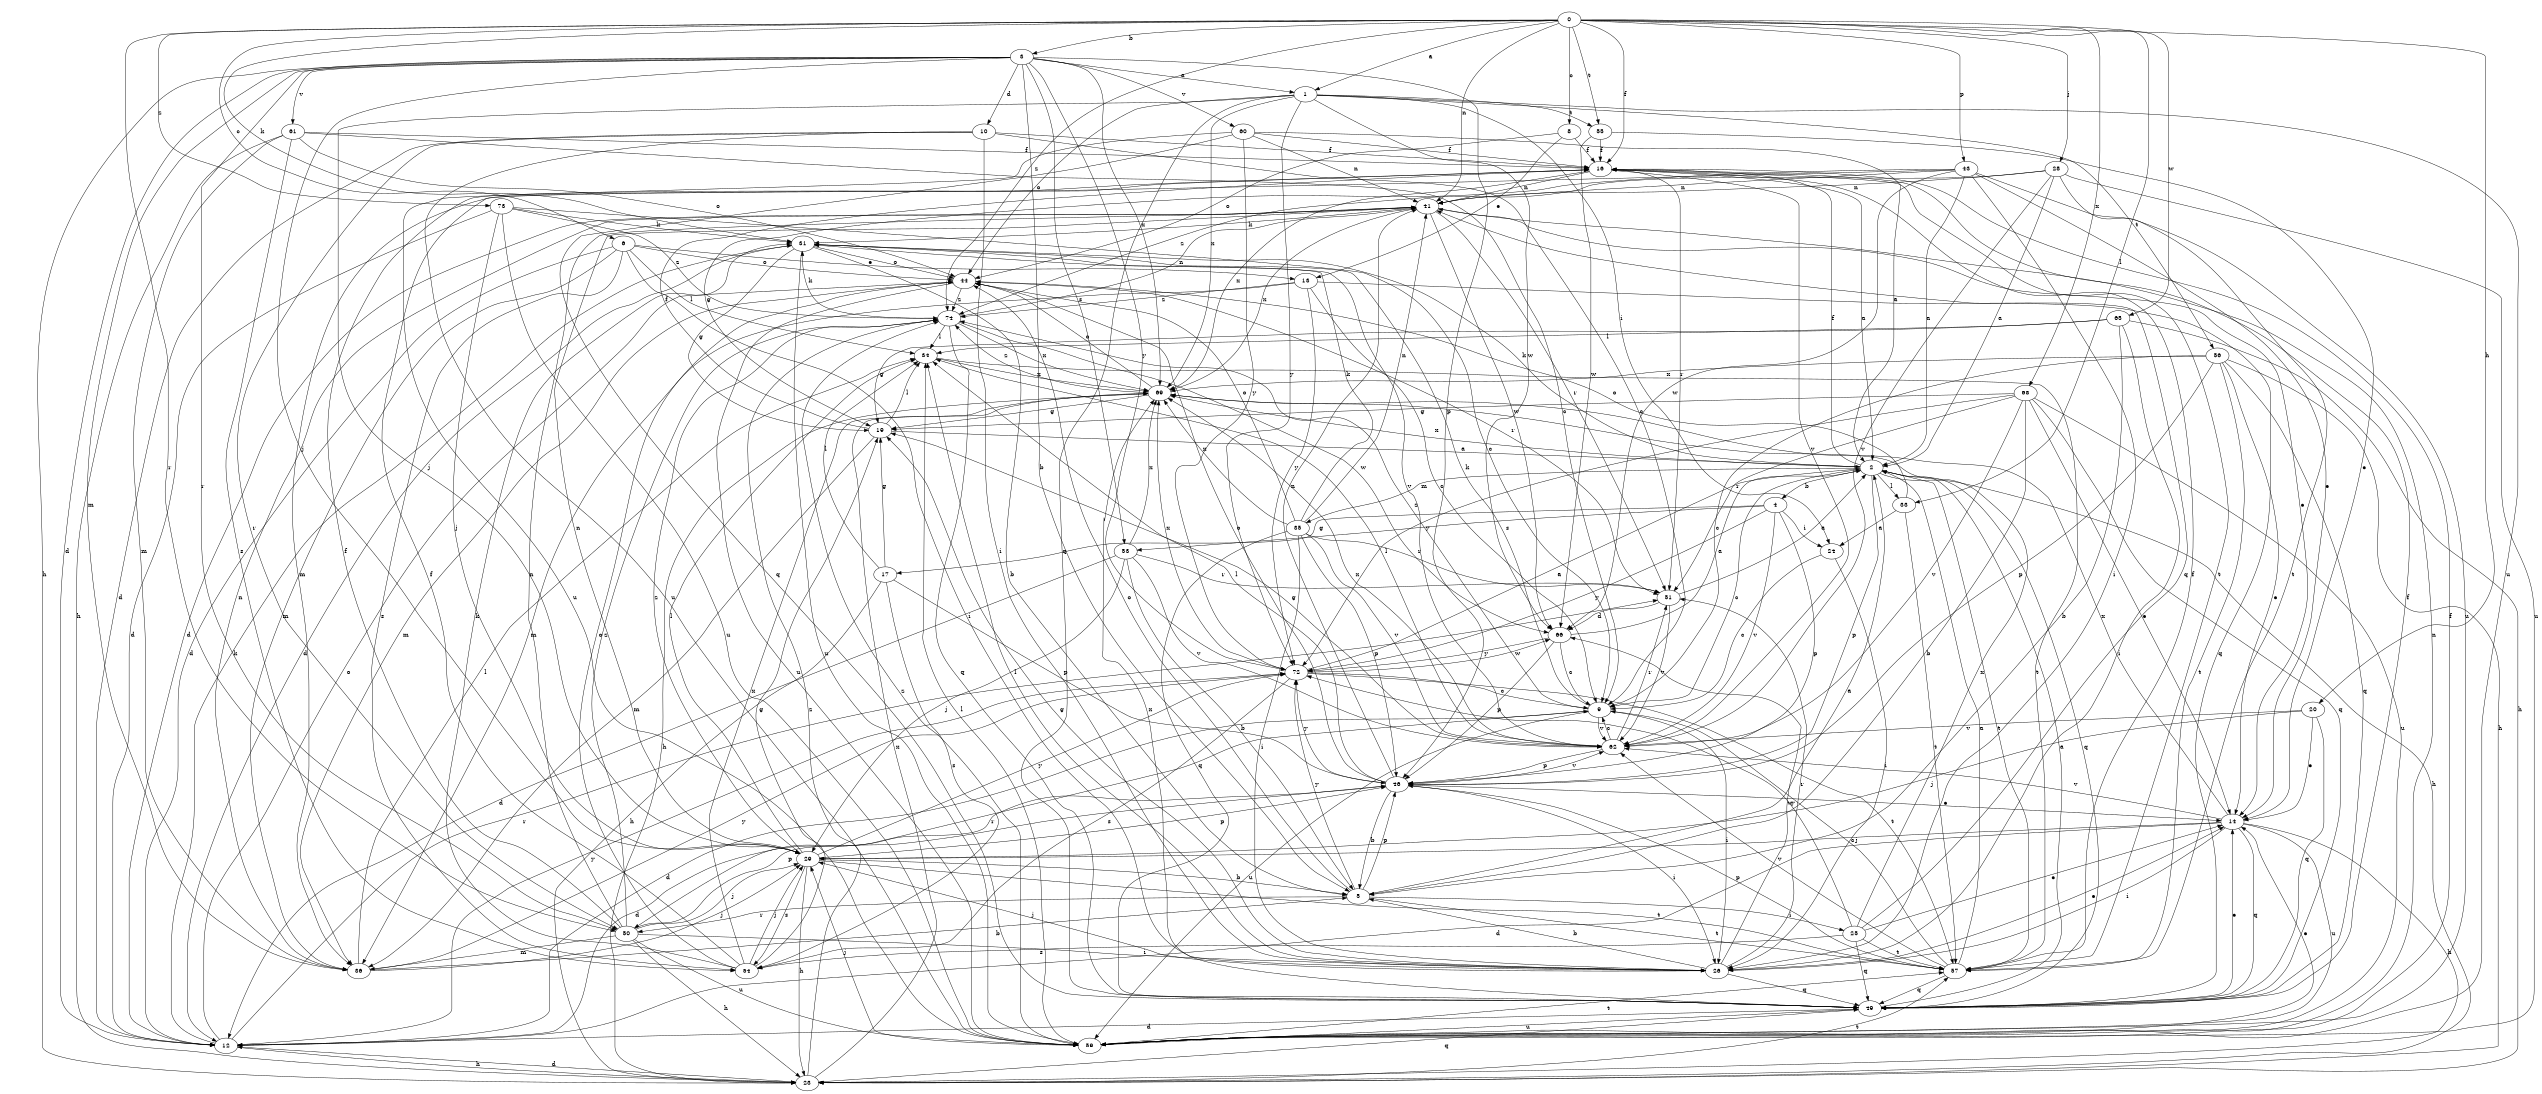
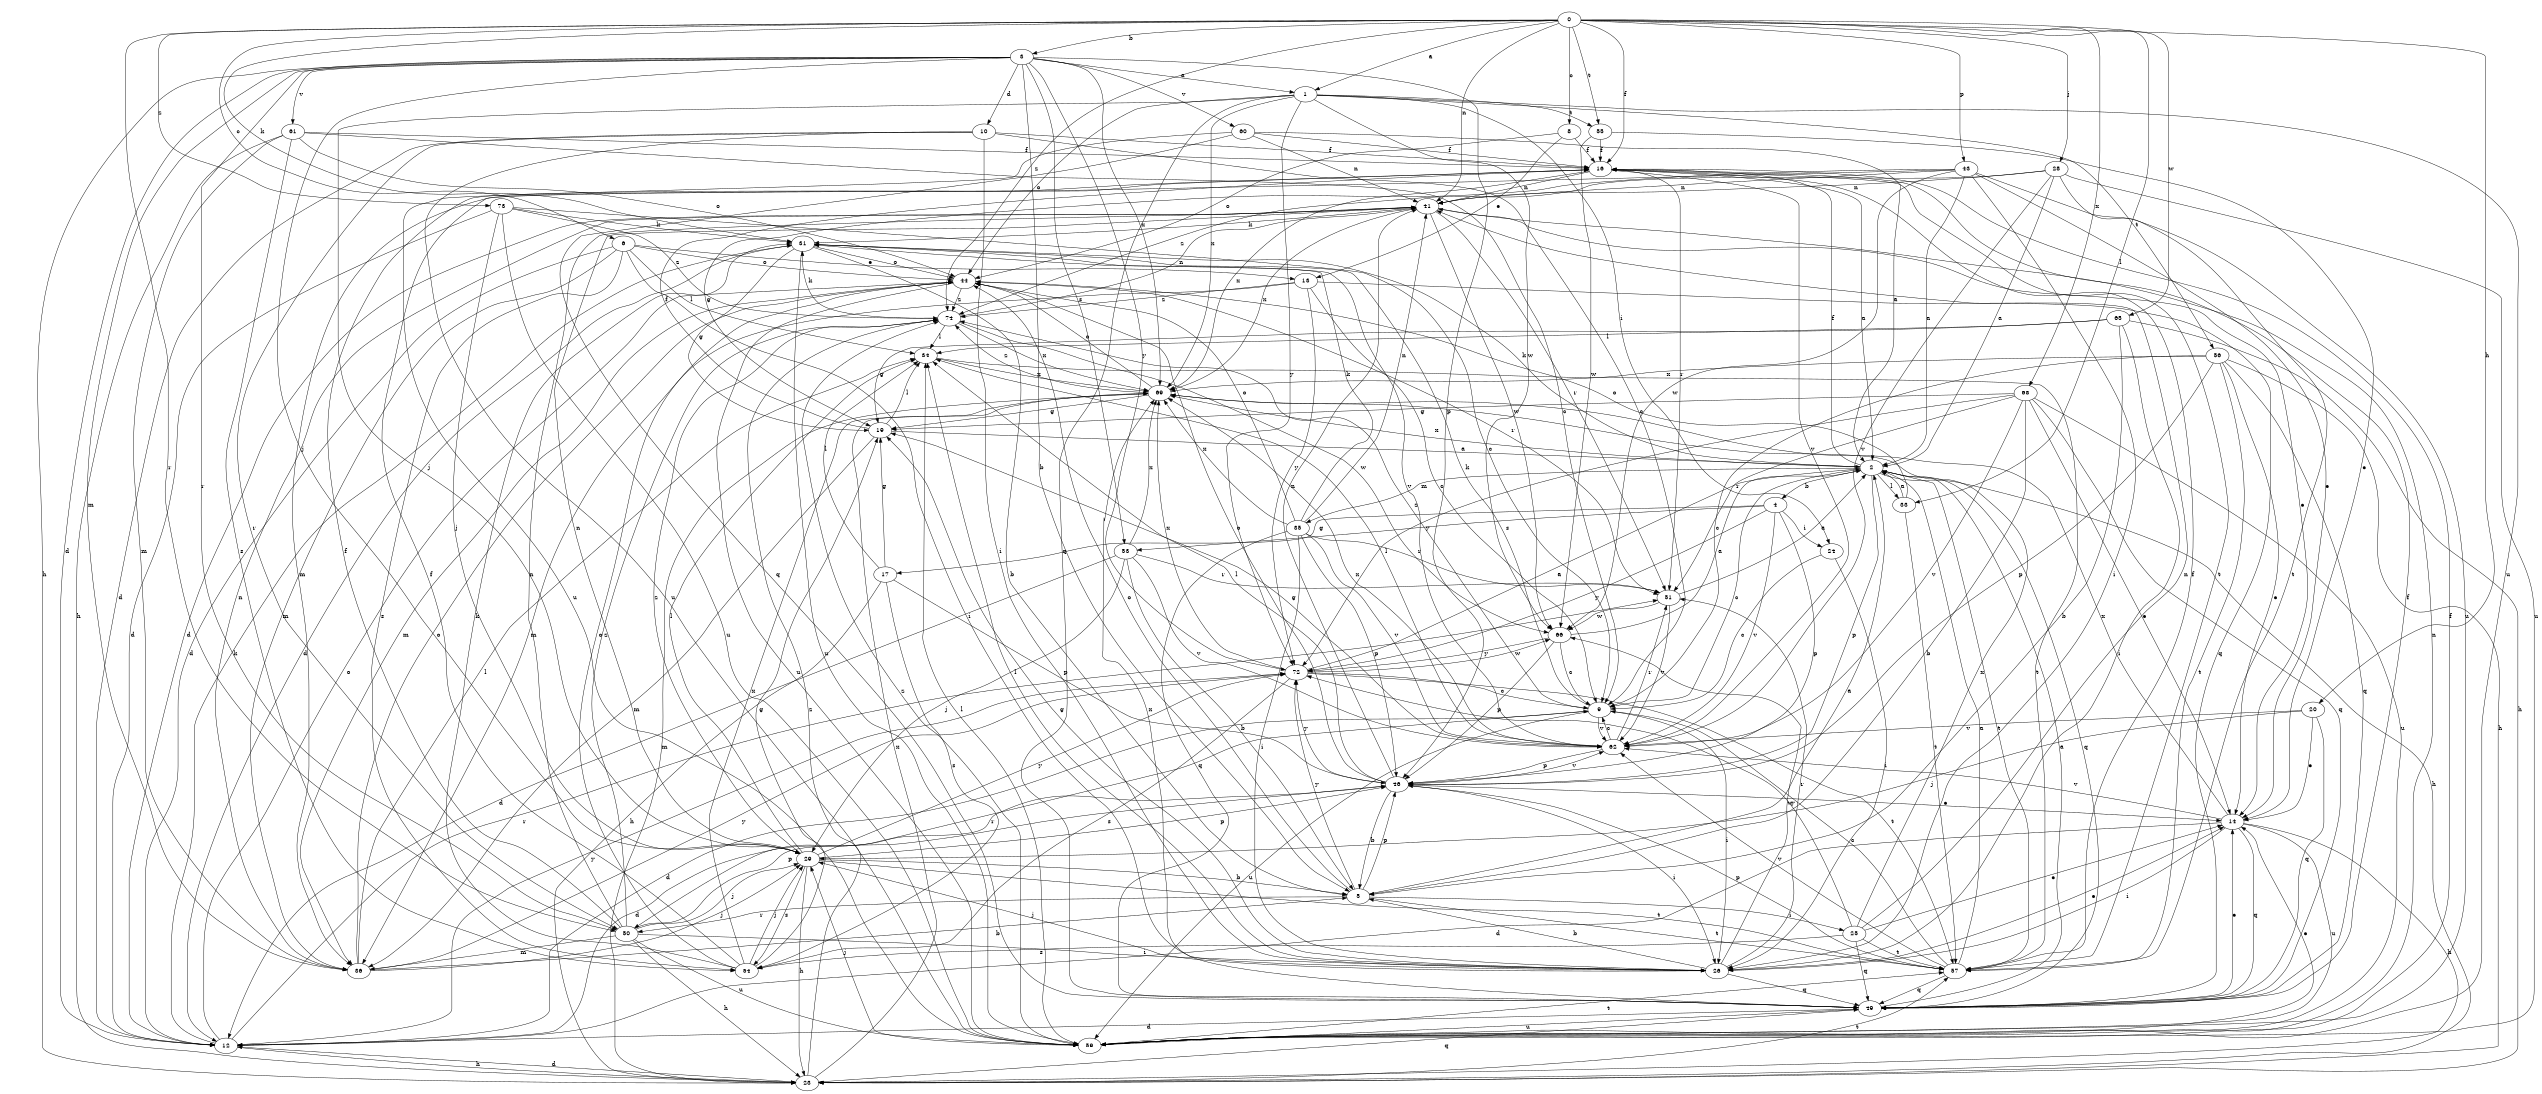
(1235, 422) -> none
none -> (524, 504)
(1870, 527) -> (1897, 483)
(2186, 575) -> (2186, 575)
(1600, 616) -> (1600, 616)
(665, 747) -> (665, 747)
(1523, 849) -> none
(1093, 963) -> none
